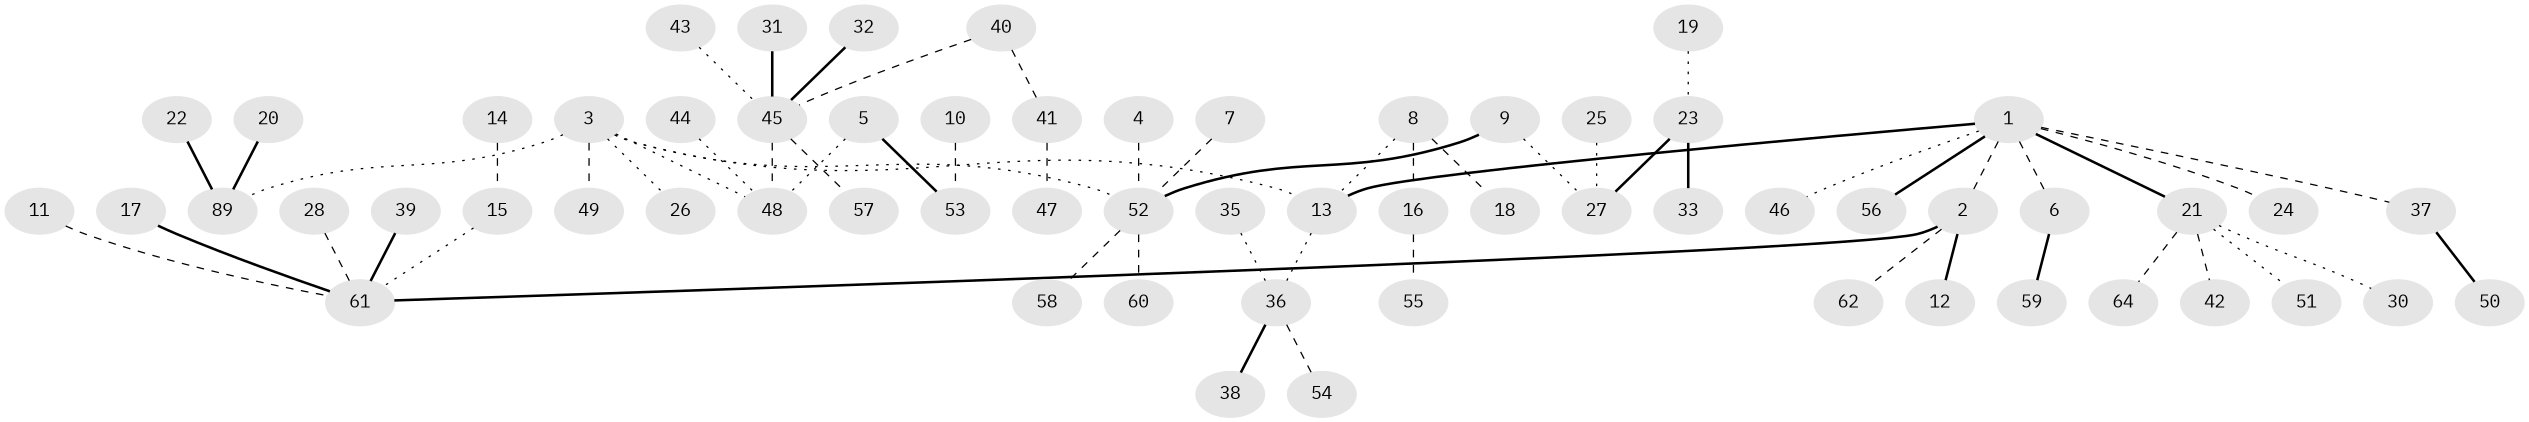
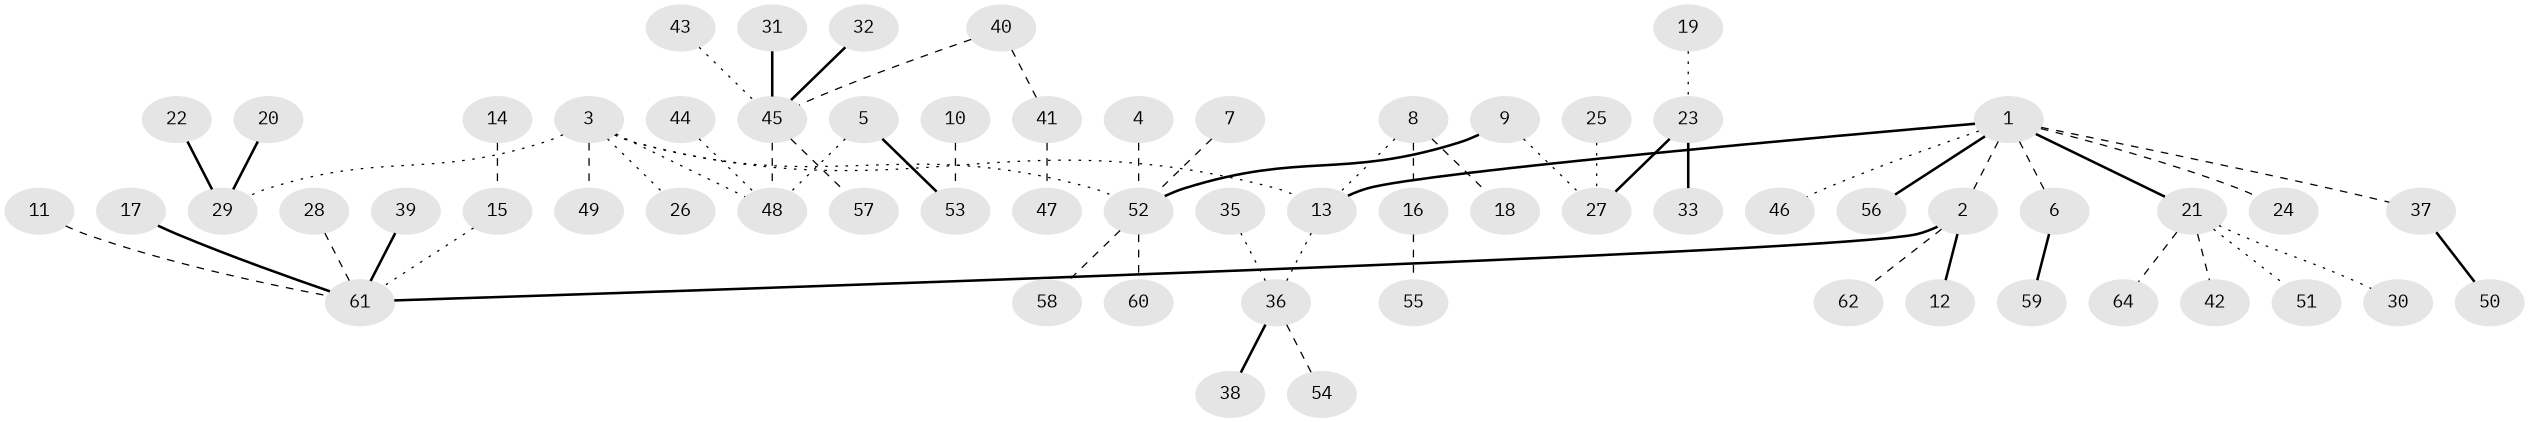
(223, 211) -> (223, 211)
